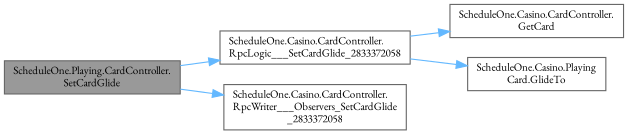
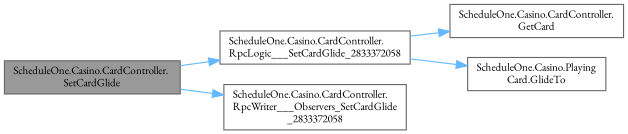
(92, 77) -> (92, 77)
